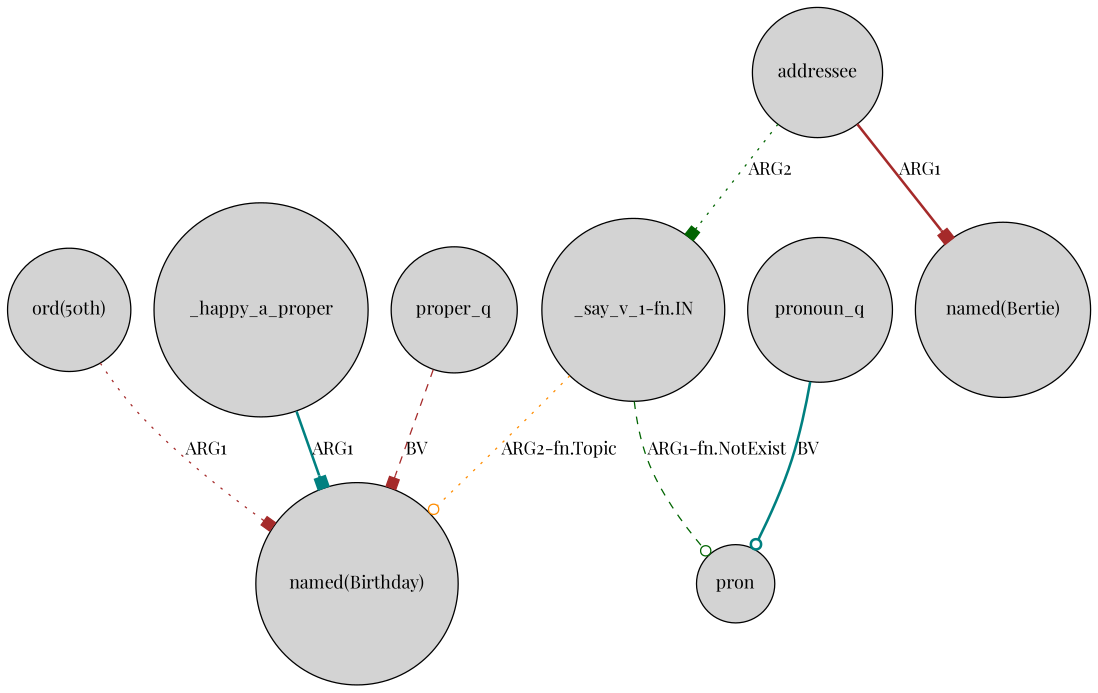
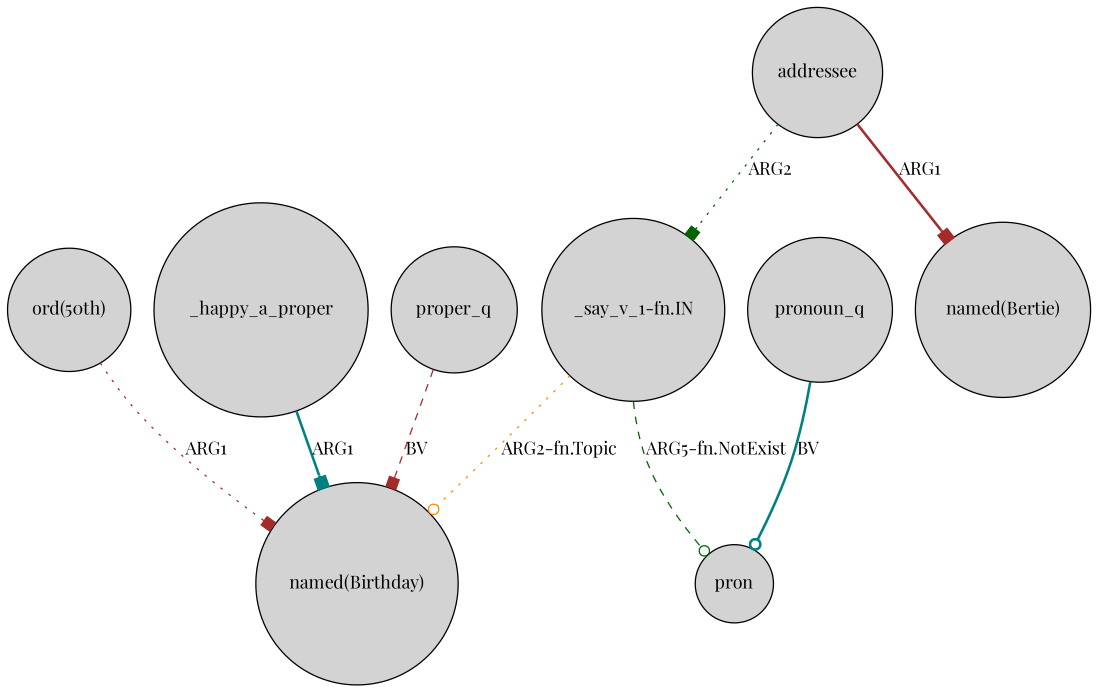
(717, 450) -> (716, 450)
